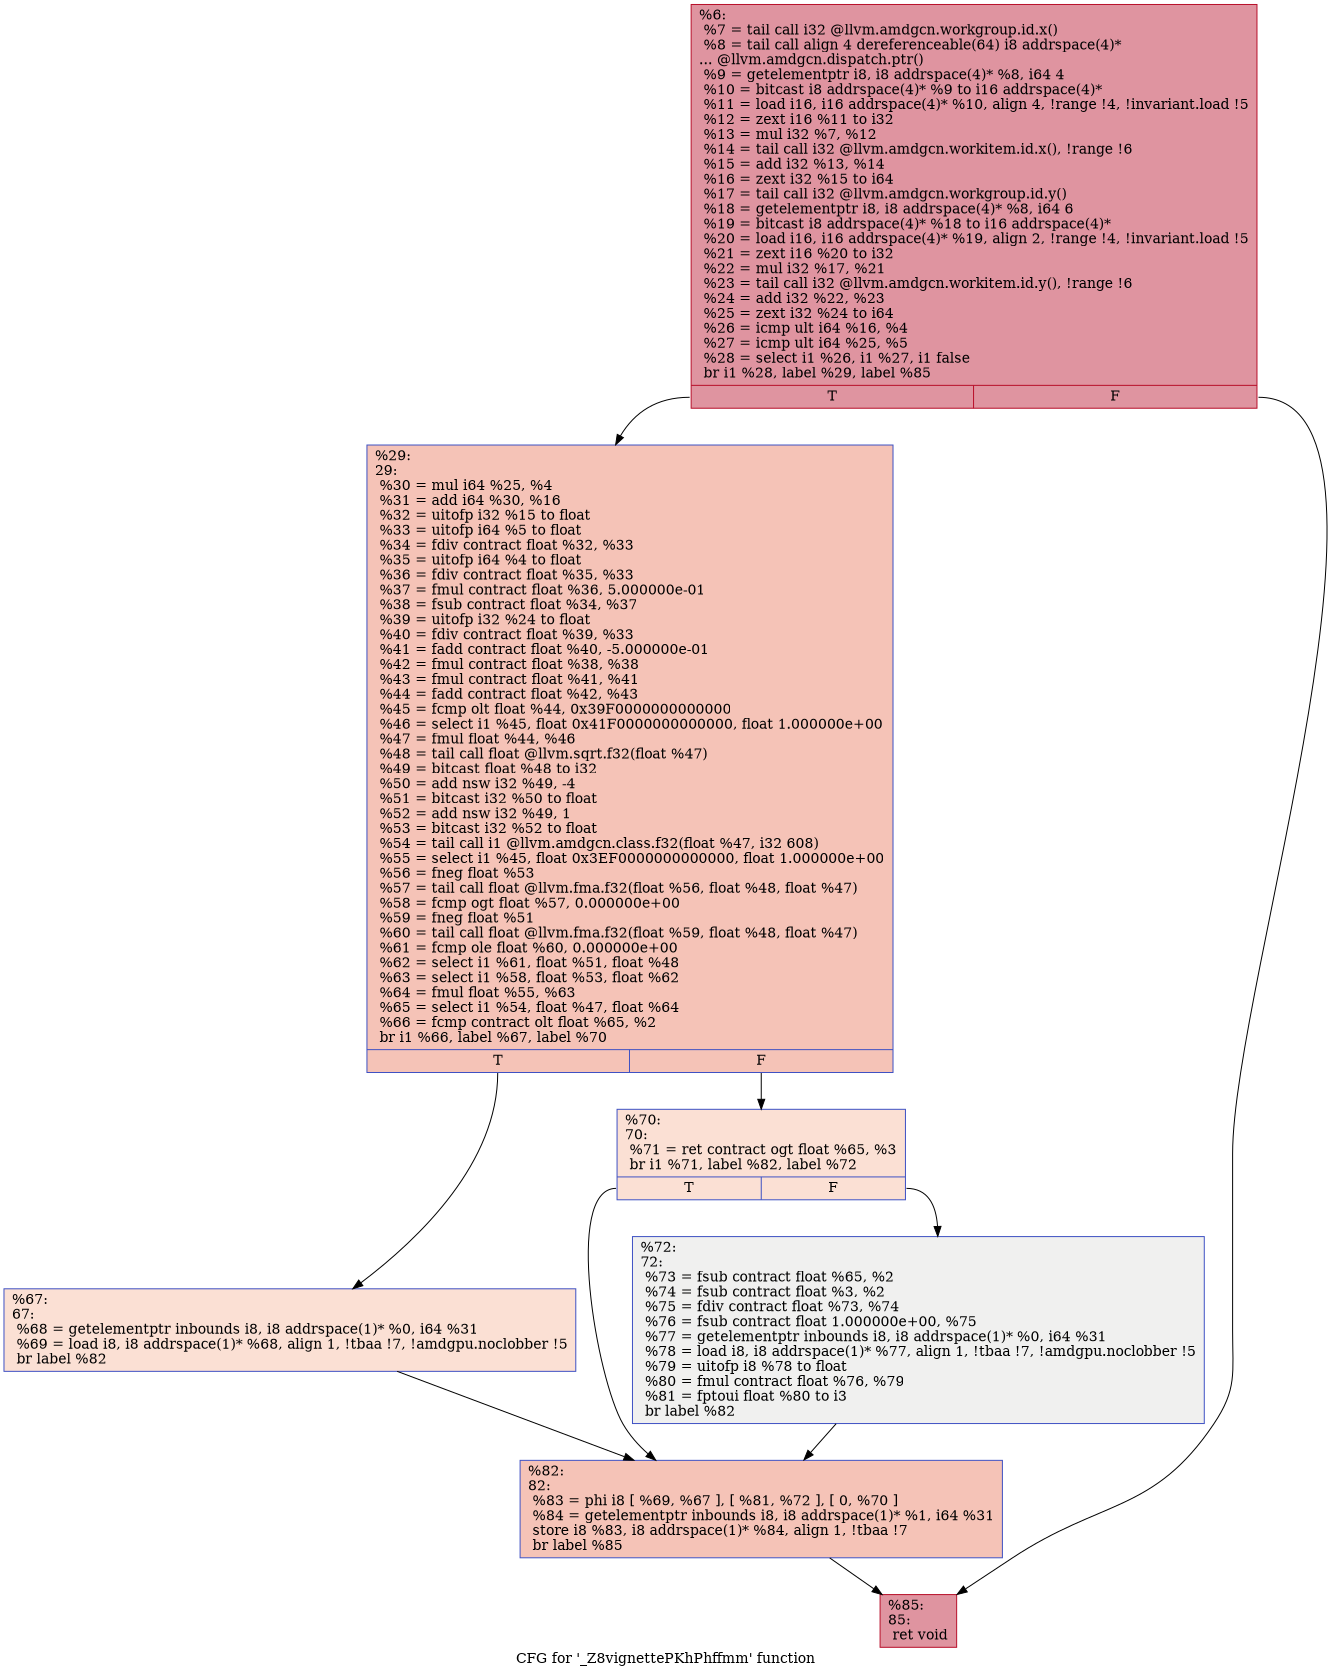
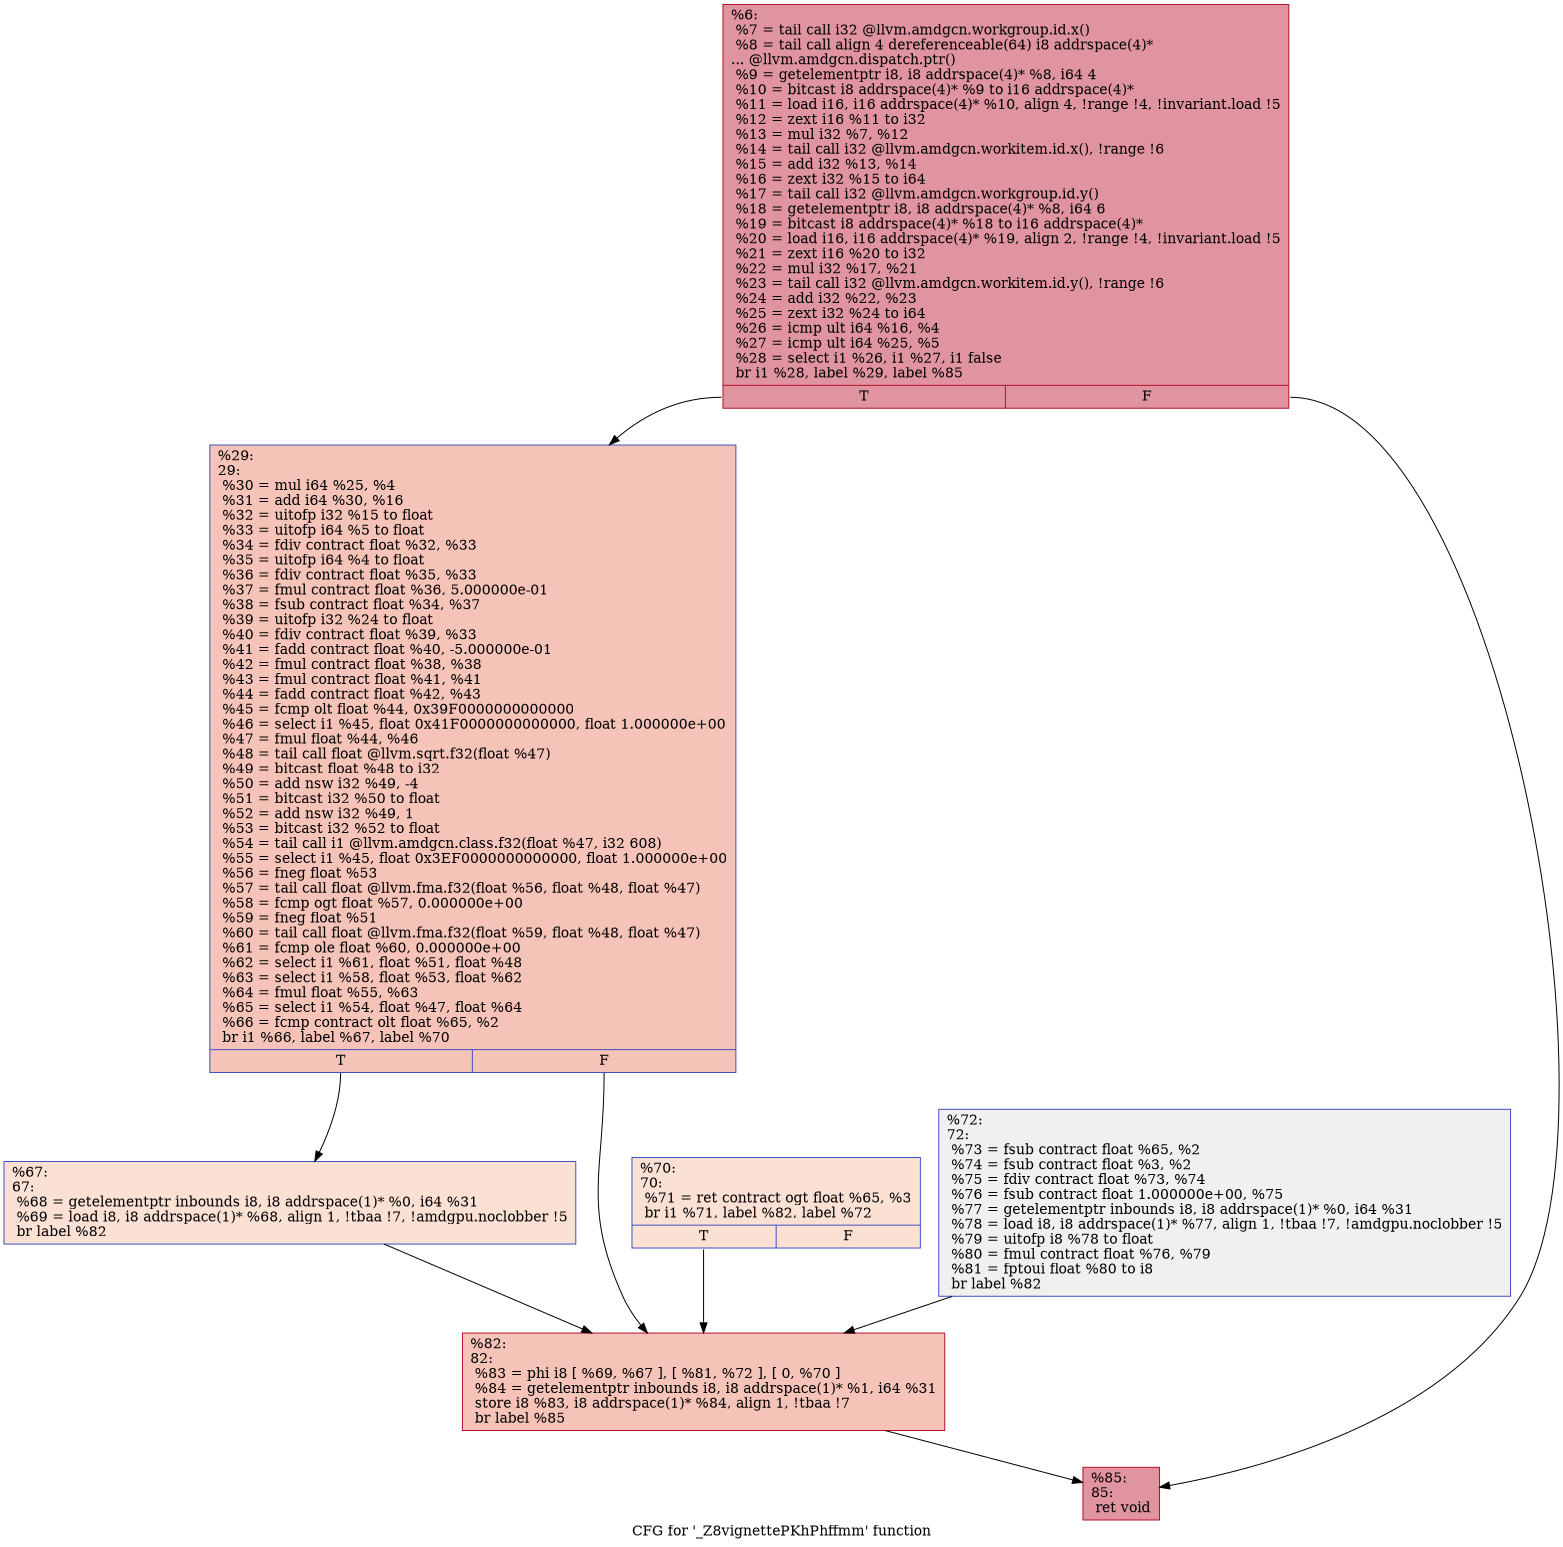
(761, 1086) -> (599, 1204)
(930, 1200) -> none
(744, 1397) -> (1050, 1269)
(761, 1509) -> (704, 1382)
